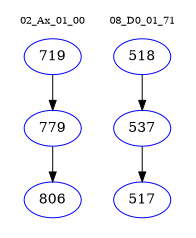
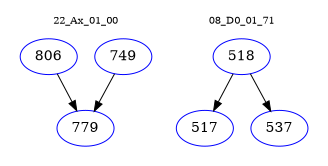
(53, 21) -> (86, 21)
(53, 57) -> (123, 57)
(53, 159) -> (65, 88)
(142, 159) -> (226, 88)
